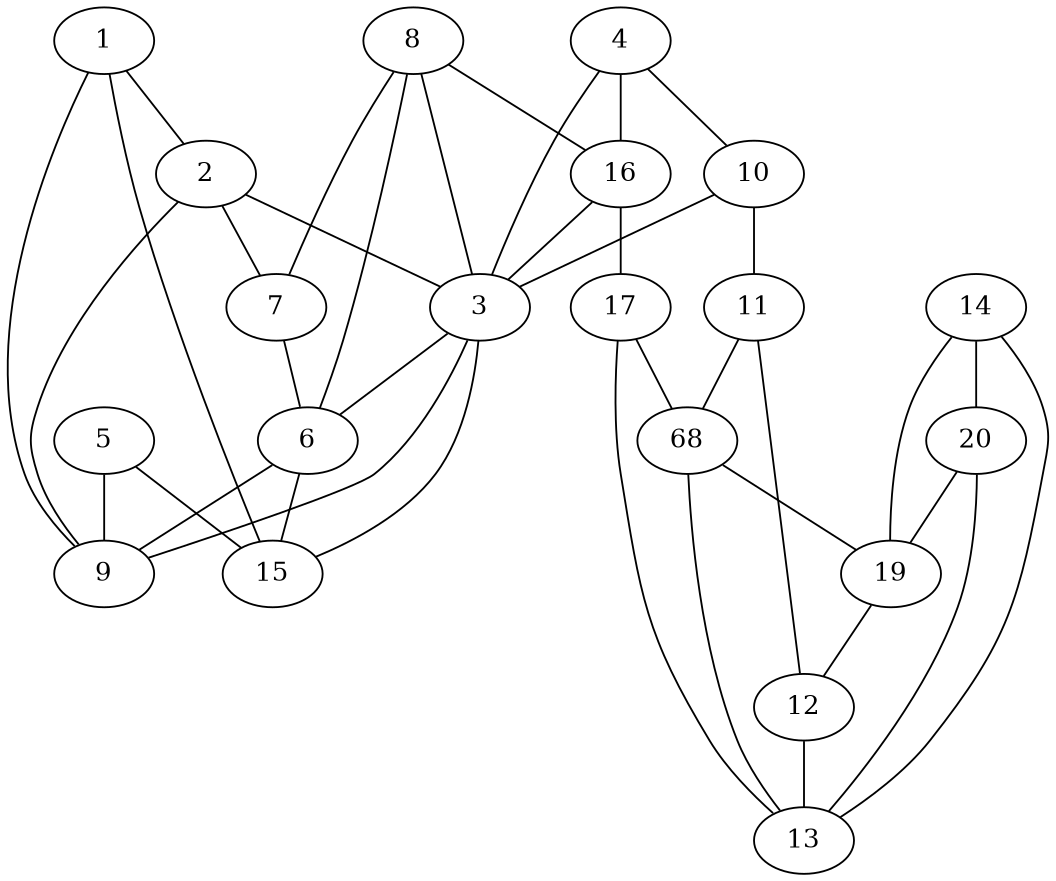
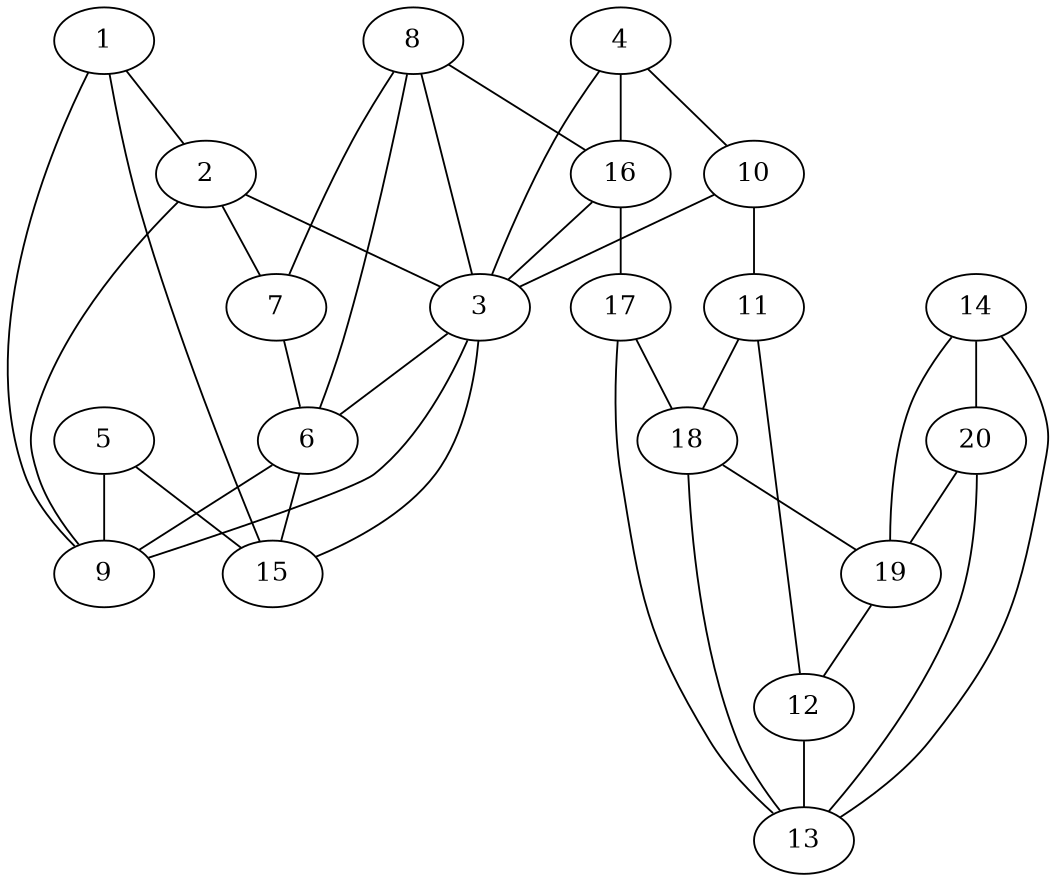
(687, 441) -> (687, 441)
